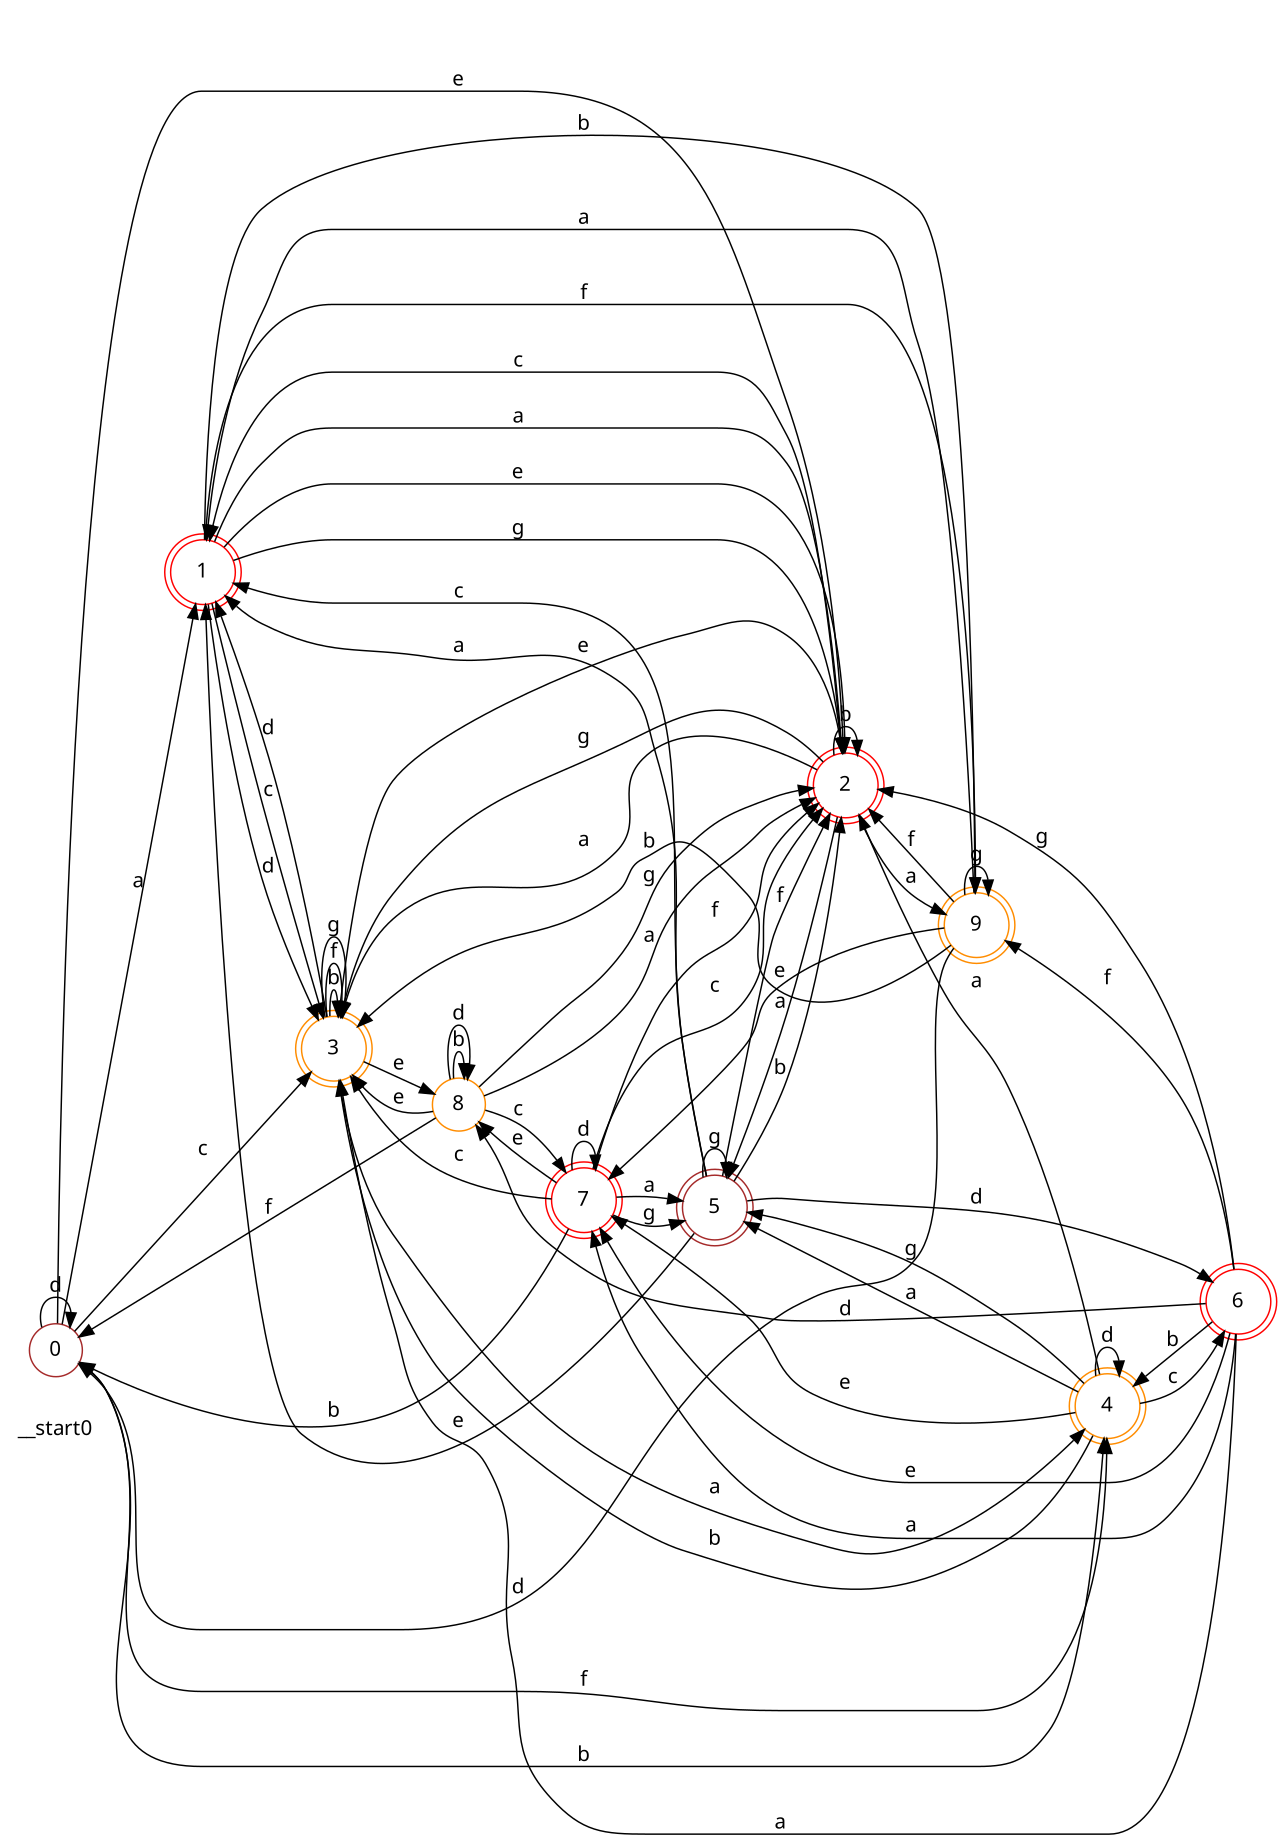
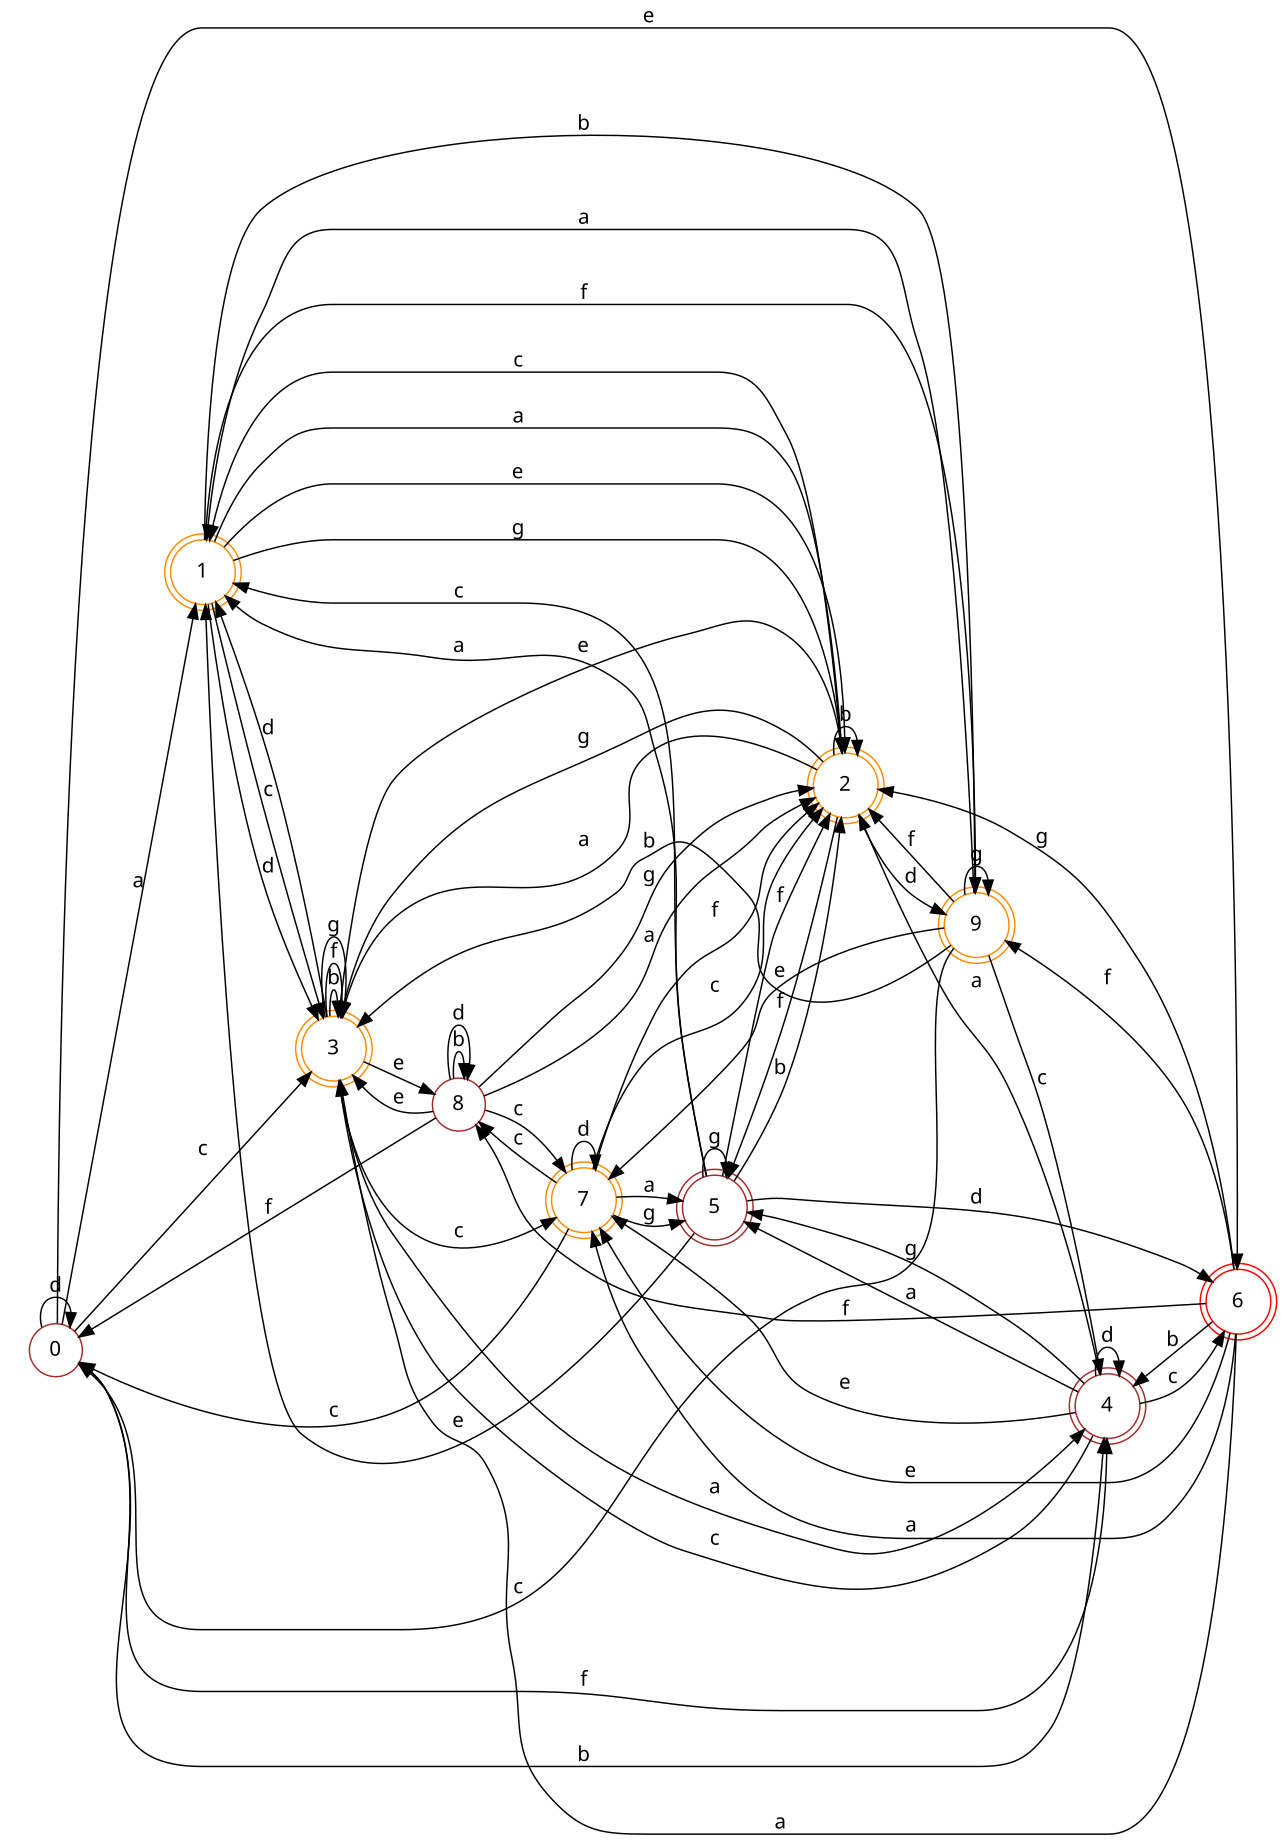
(155, 148) -> (620, 28)
(203, 572) -> (203, 572)
(846, 785) -> (846, 785)
(911, 877) -> (911, 877)
(780, 1002) -> (780, 1002)
(459, 1105) -> (459, 1105)
(518, 1139) -> (518, 1139)
none -> (1054, 1154)
(440, 1171) -> (399, 1221)
(584, 1200) -> (584, 1200)
(846, 1310) -> (846, 1310)
(1108, 1406) -> (1108, 1406)
(334, 1411) -> (334, 1411)
(56, 1430) -> none
(715, 1539) -> (715, 1539)
(518, 1588) -> (518, 1588)
